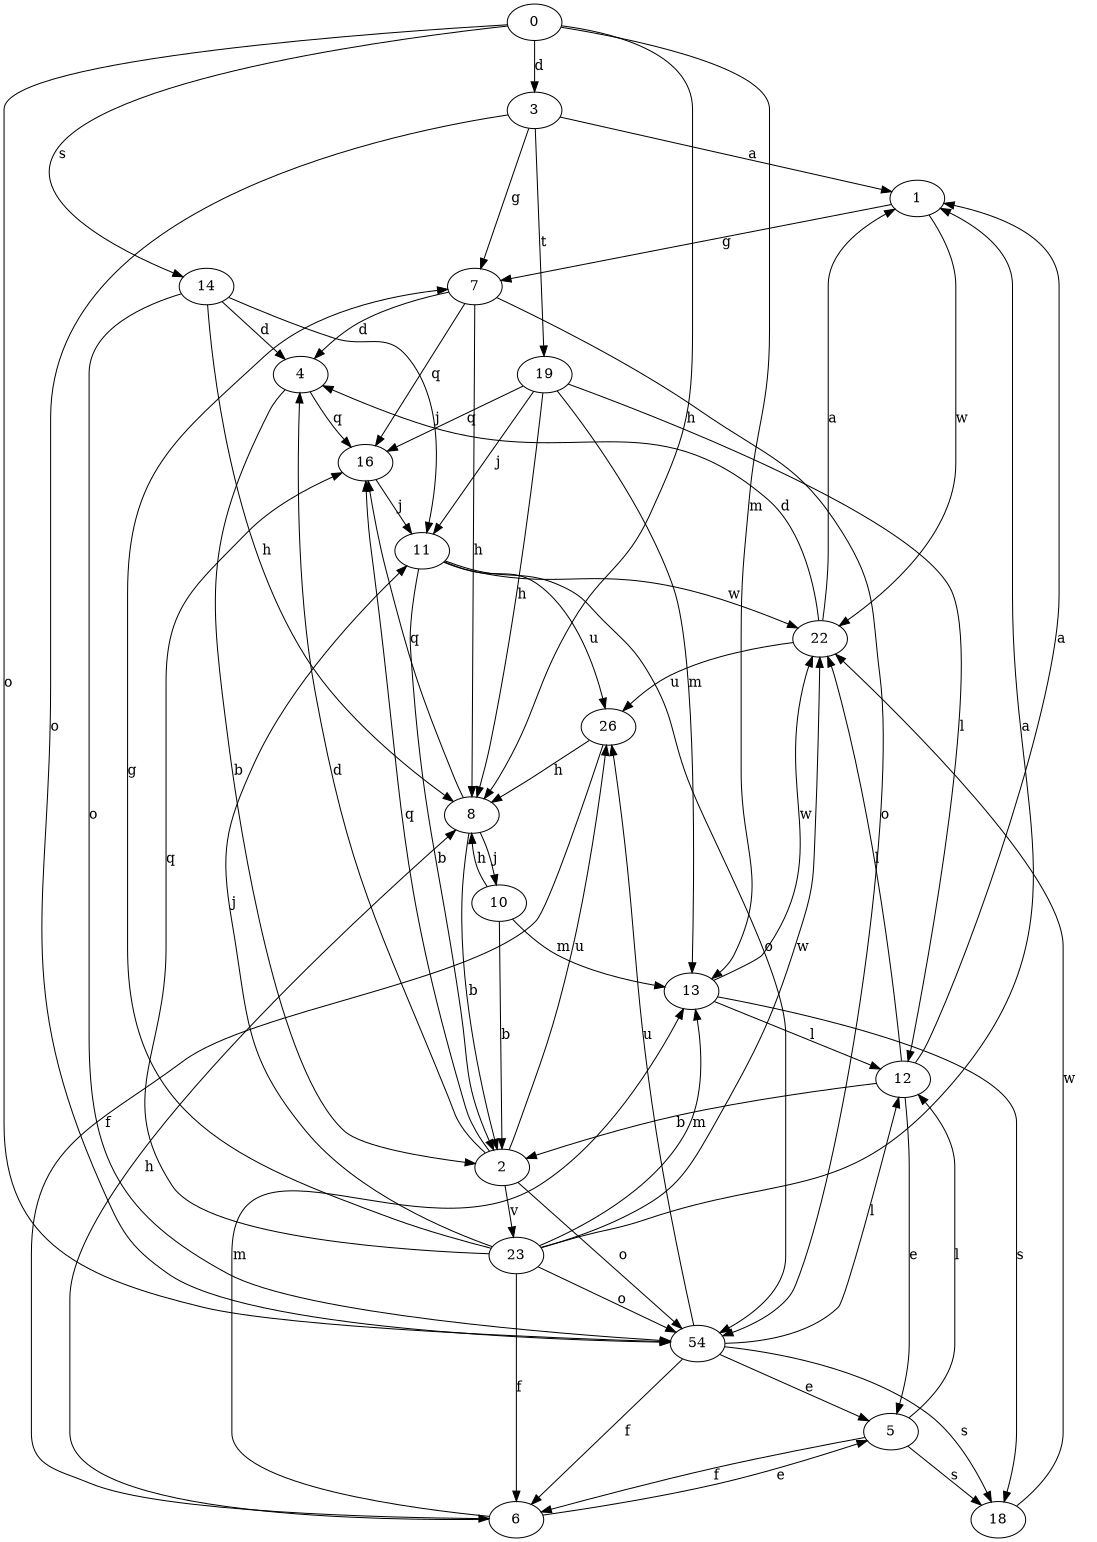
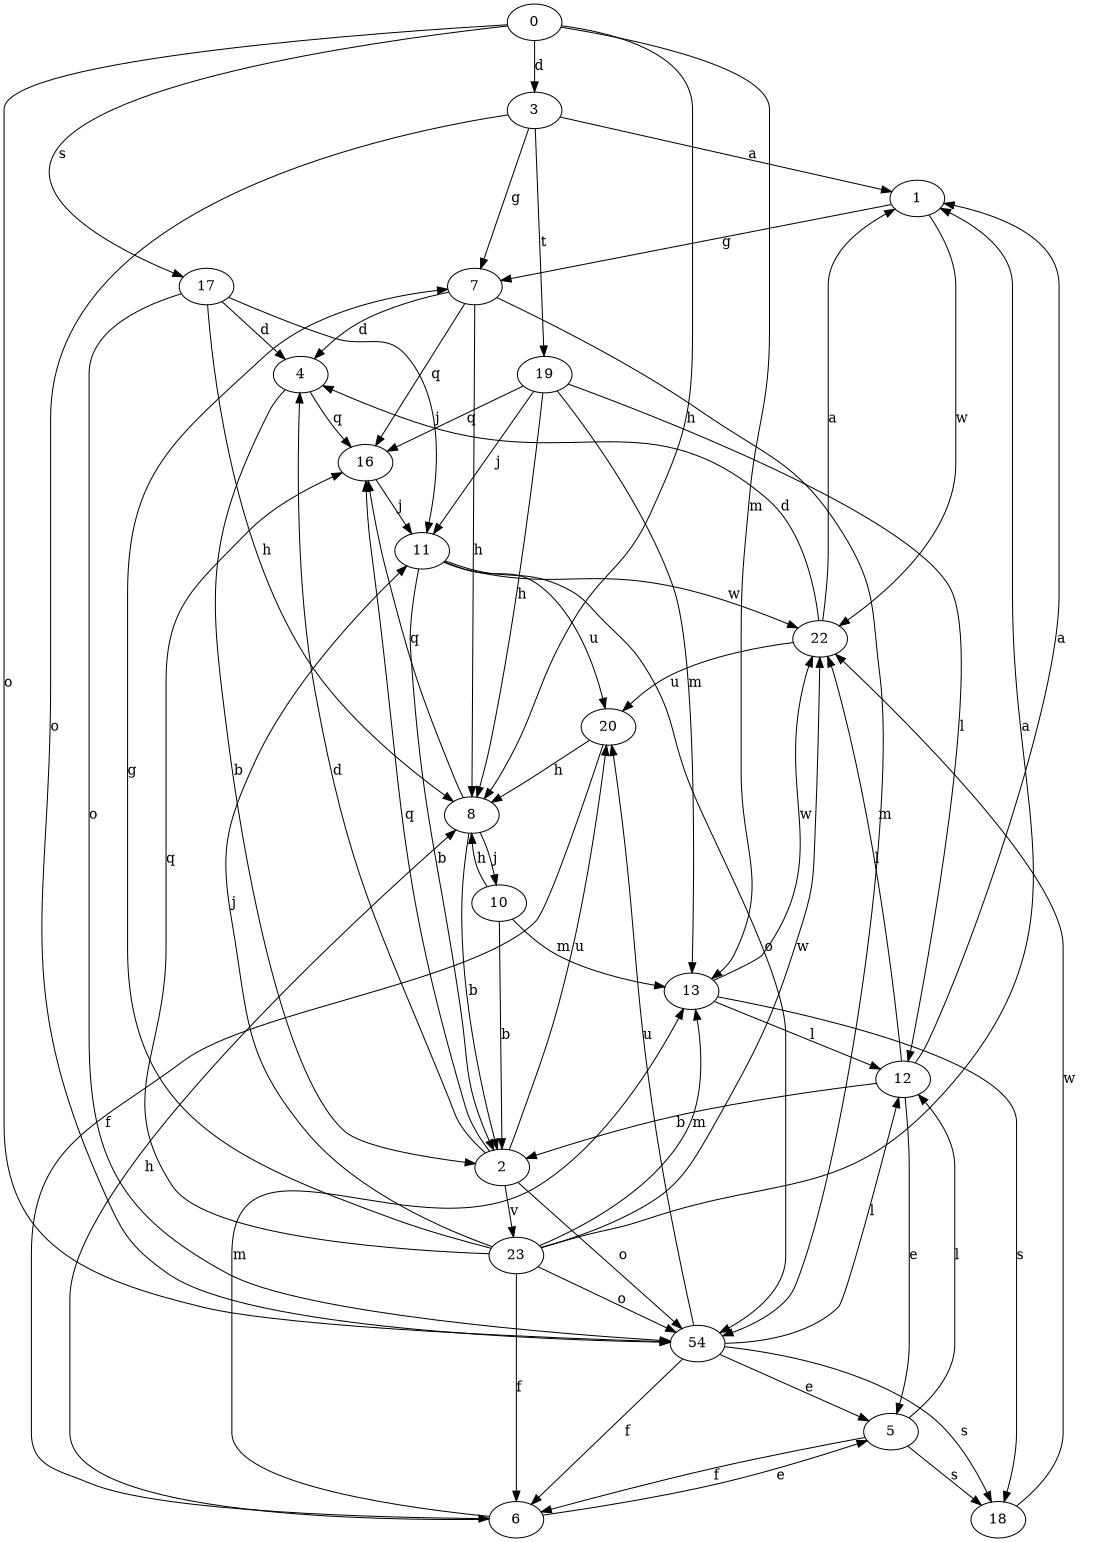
(207, 287) -> (207, 287)
(609, 727) -> (609, 727)
(885, 815) -> (885, 815)
